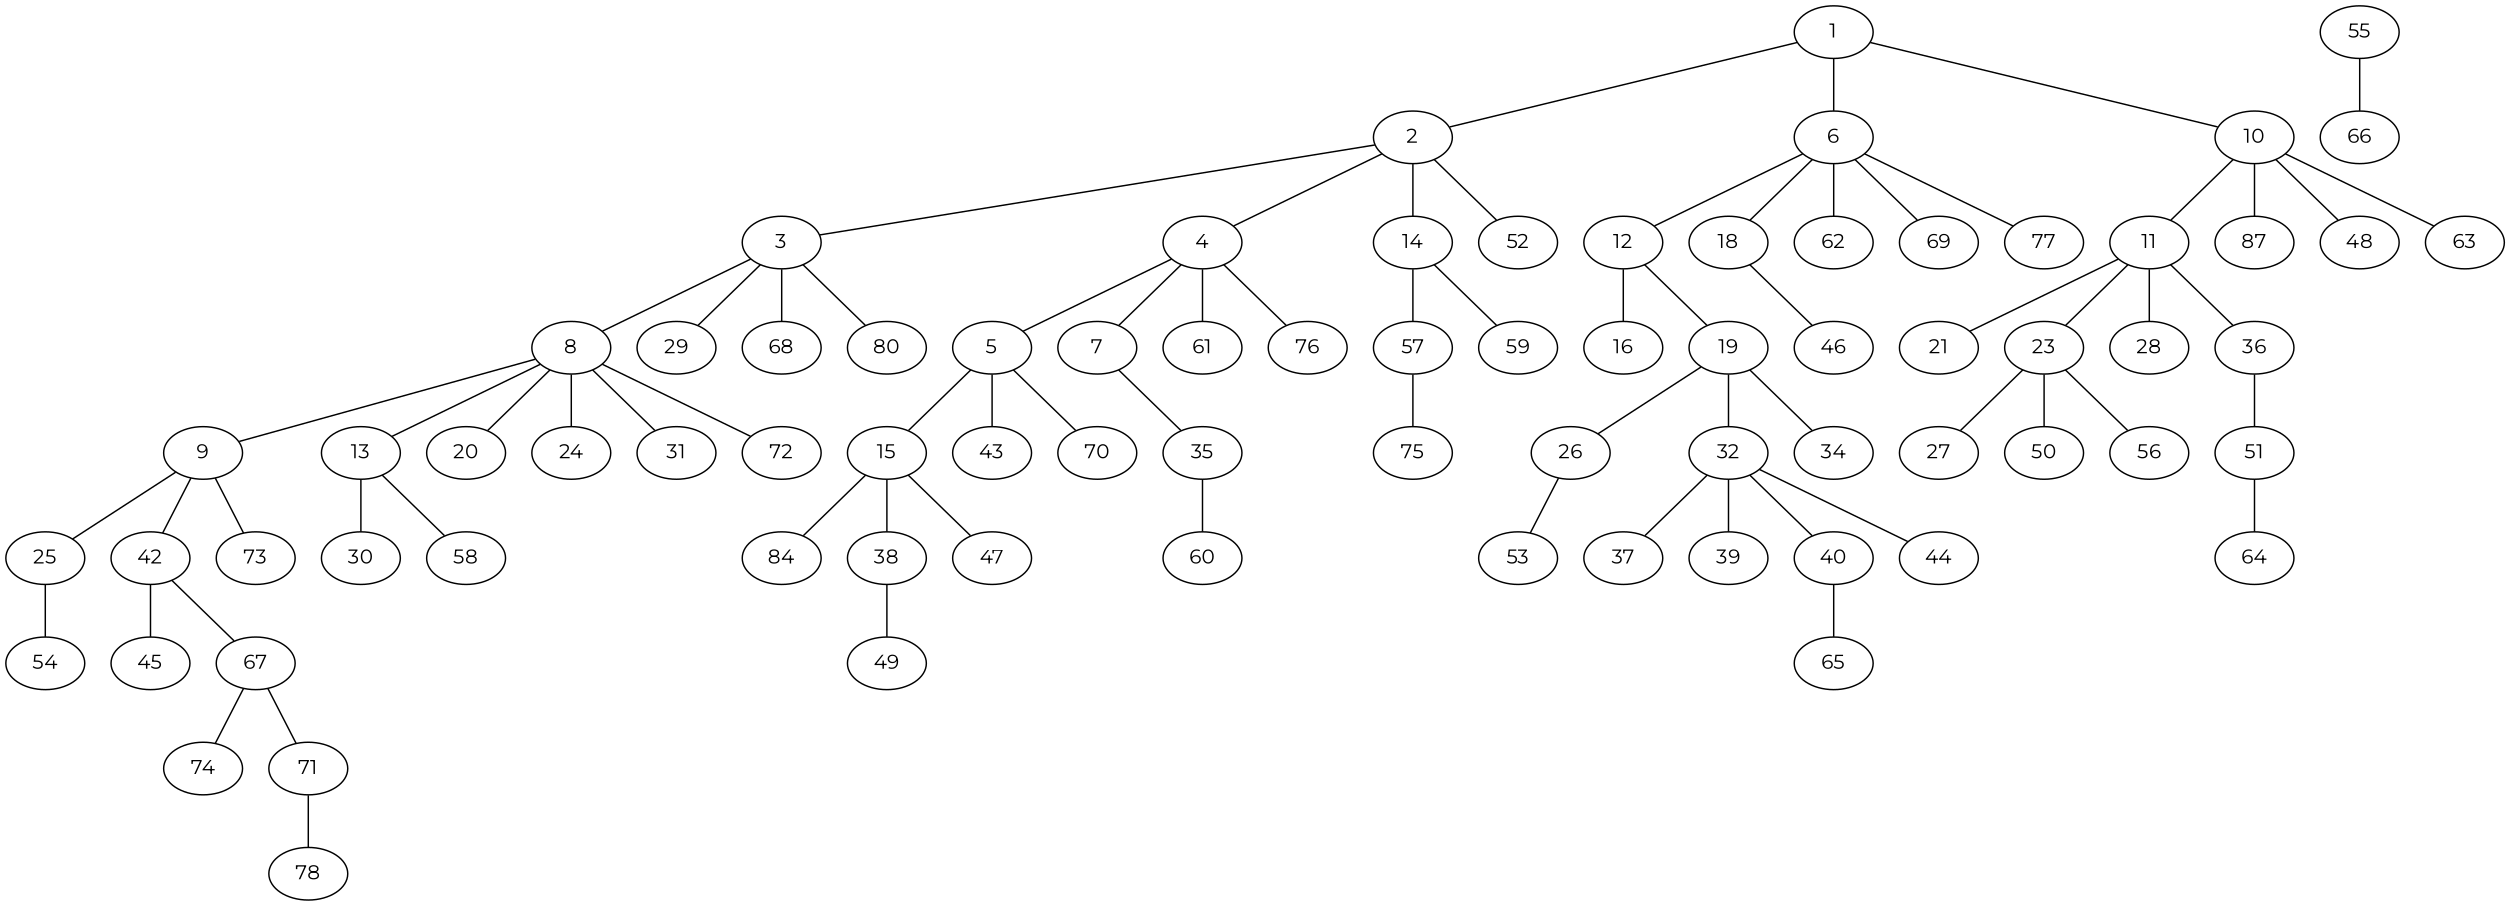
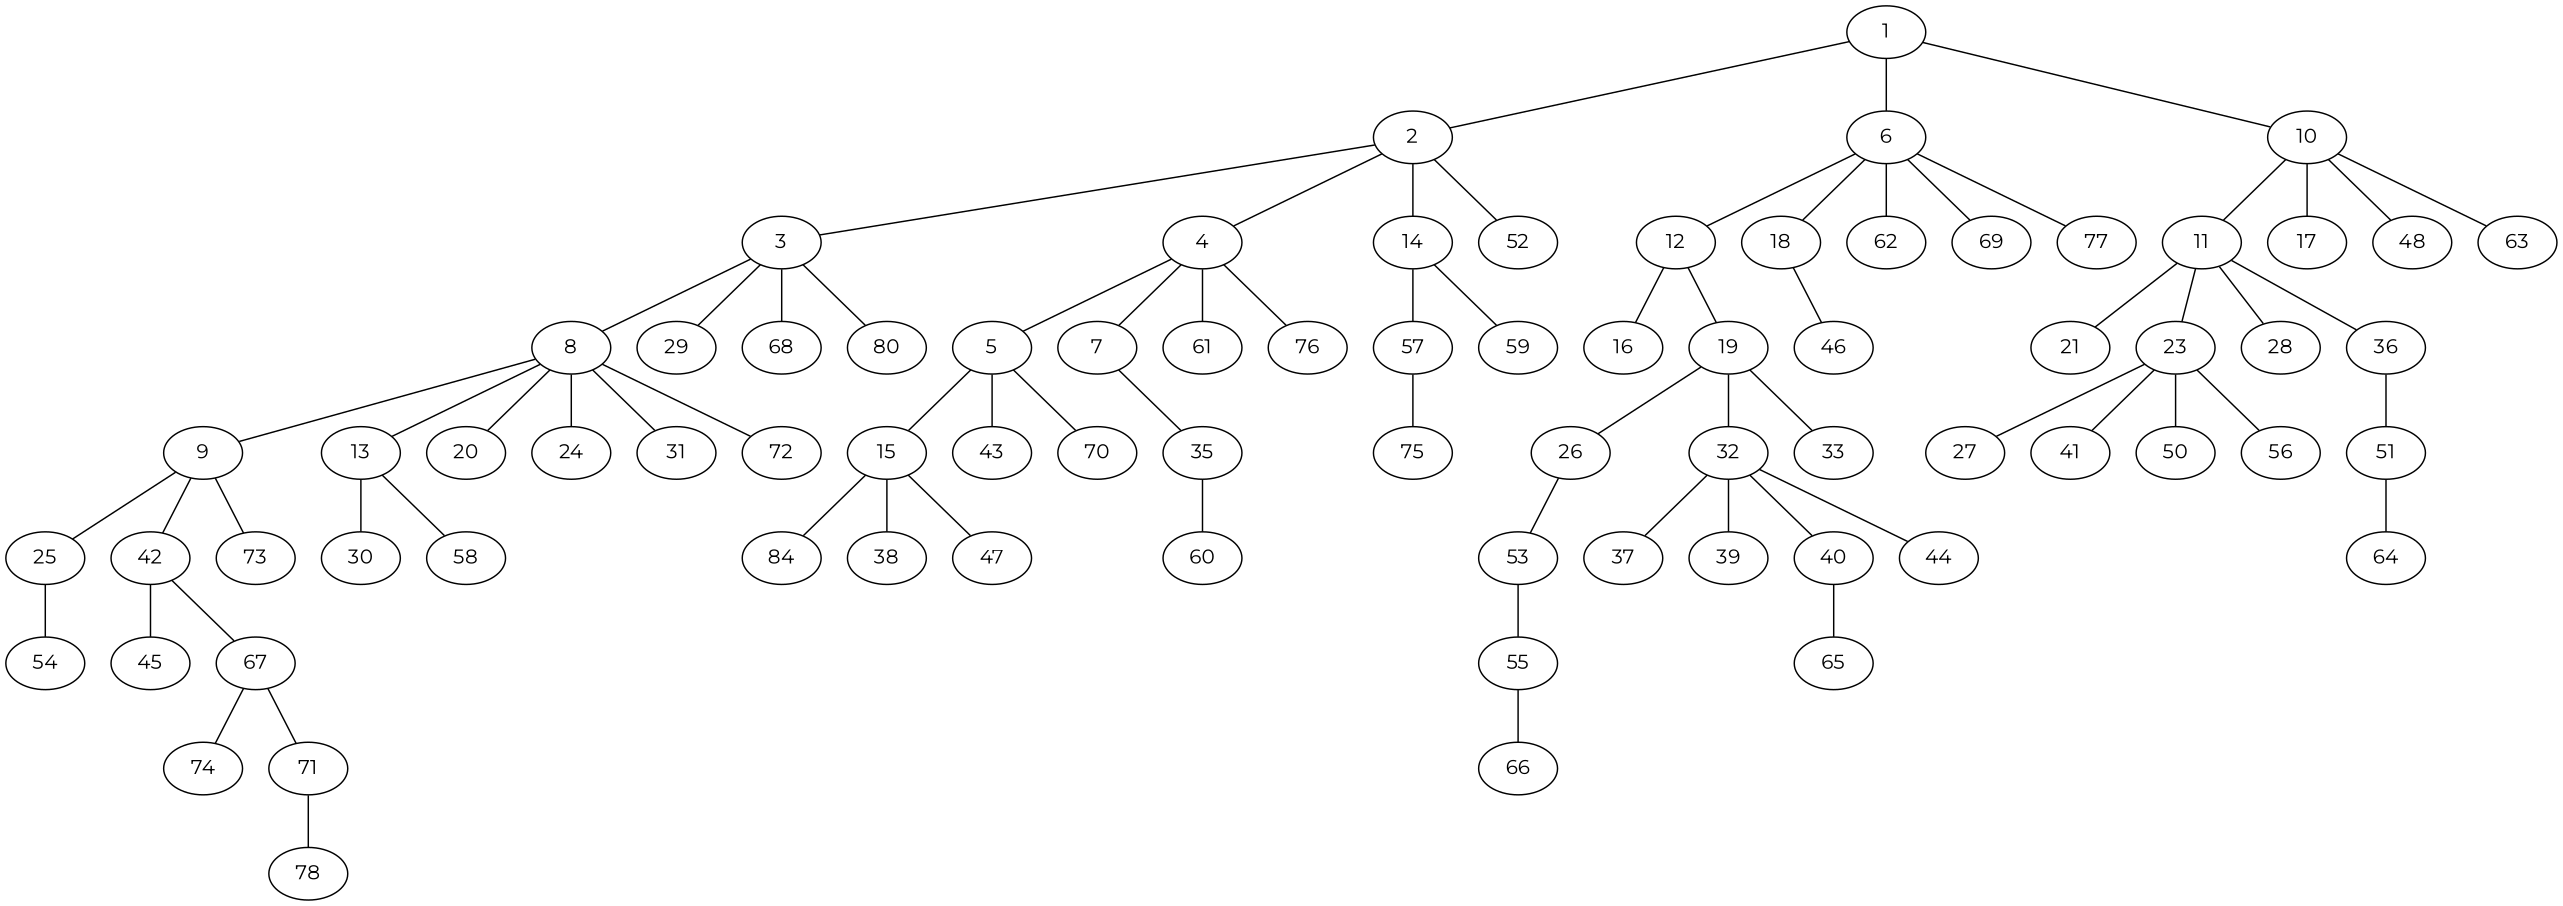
(2254, 243) -> (2307, 243)
(1834, 453) -> (1834, 453)
none -> (2070, 453)
none -> (1518, 611)
(887, 663) -> none
